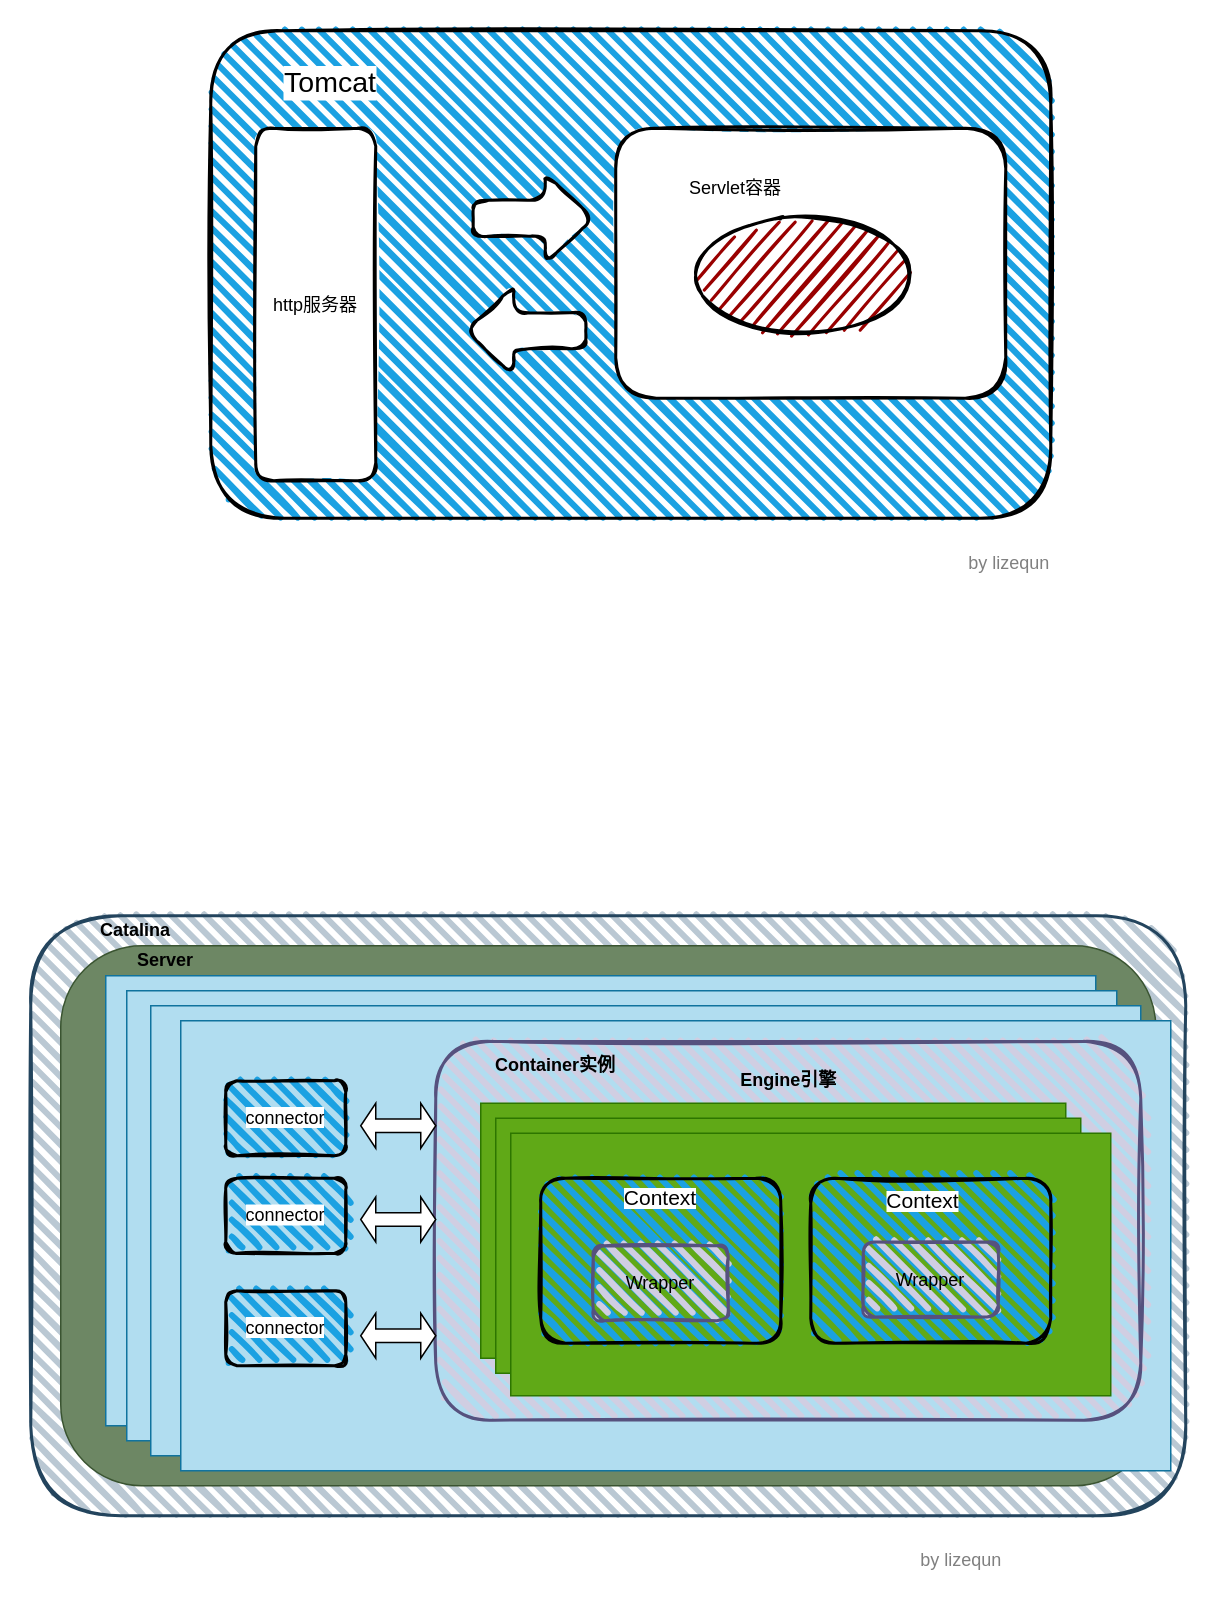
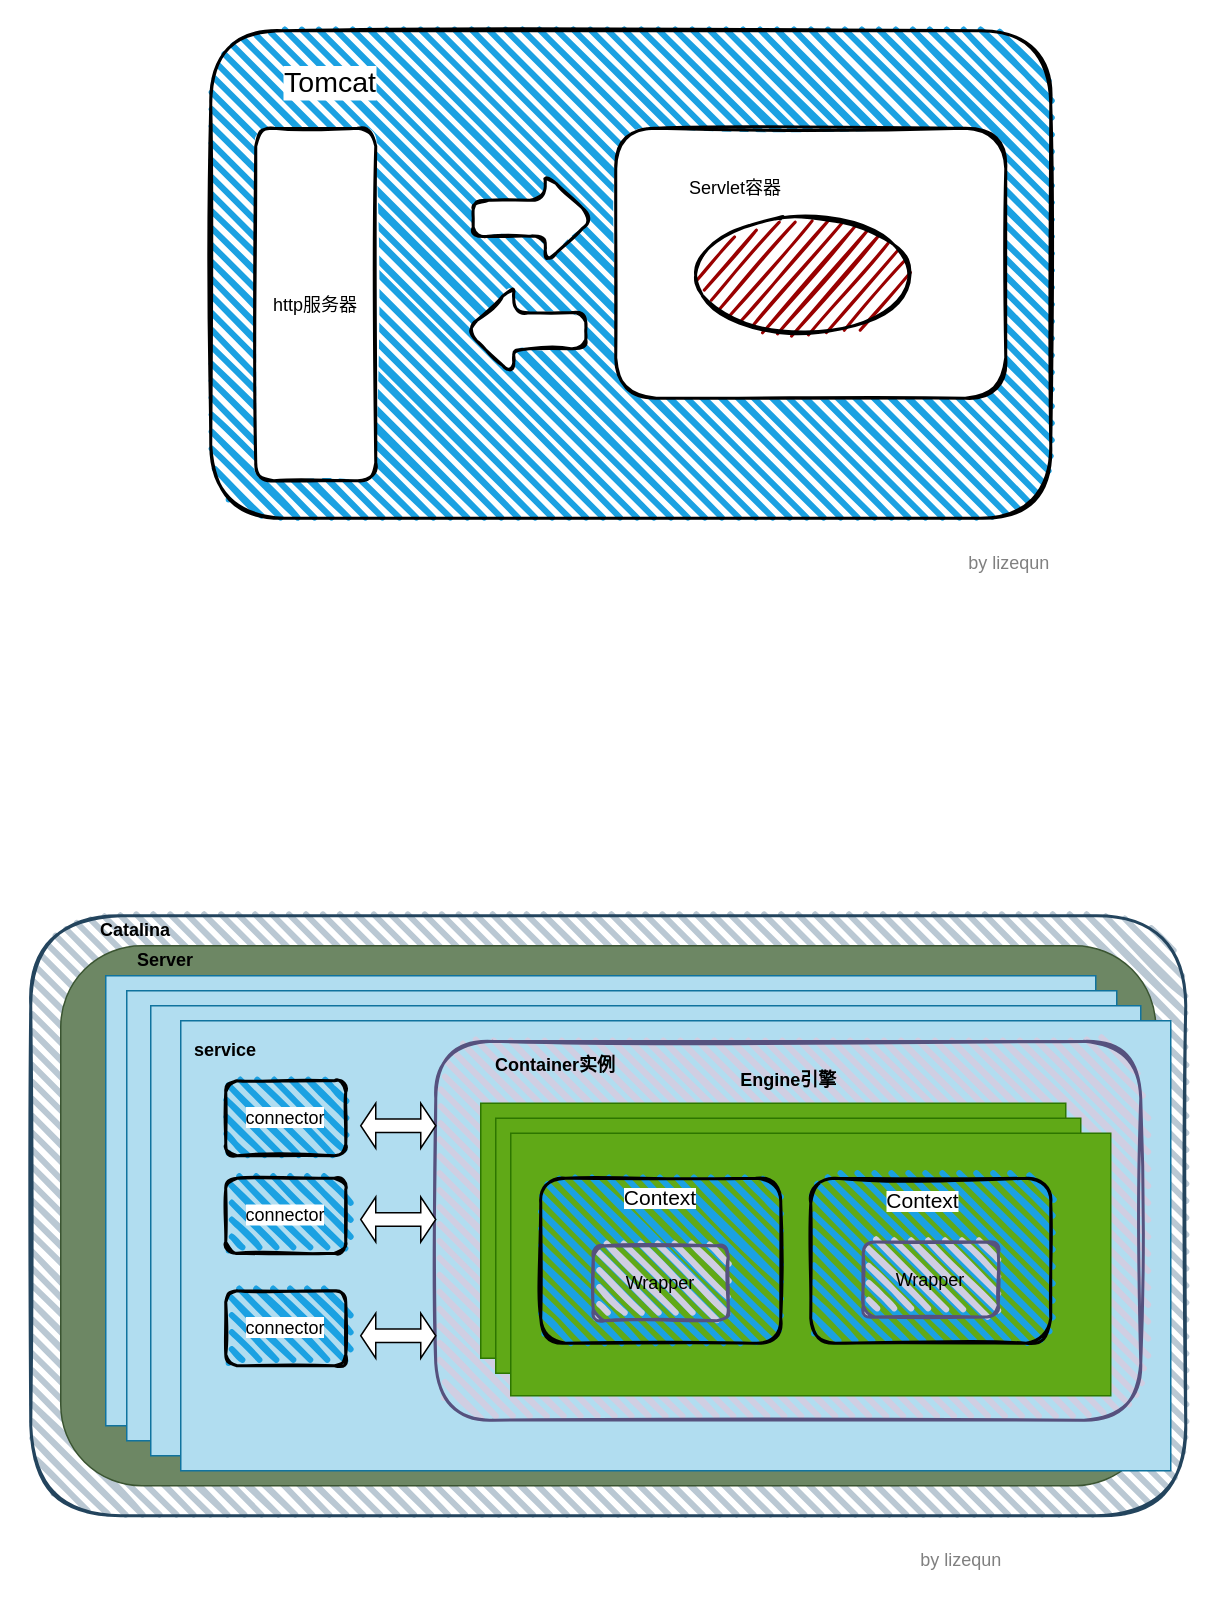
none -> (226, 1051)
